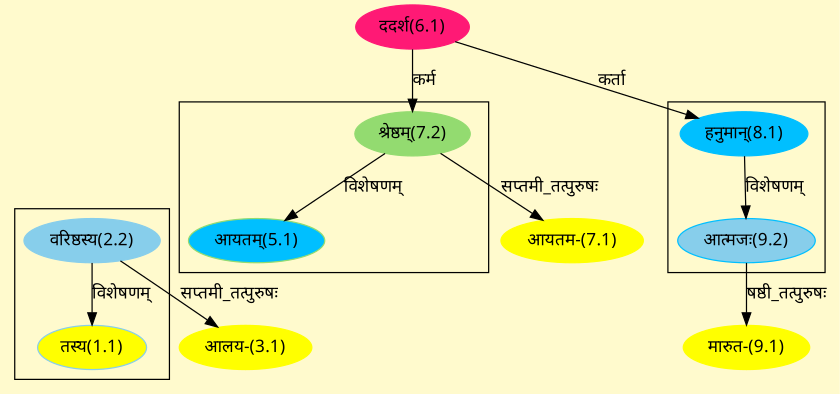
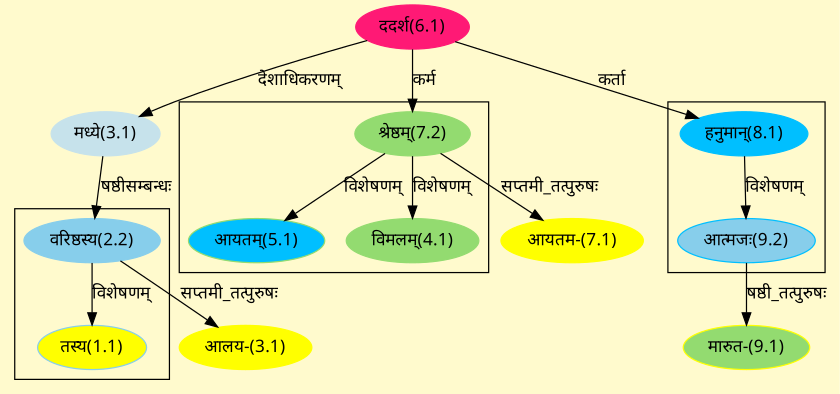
none -> (106, 134)
none -> (413, 241)
(746, 347) -> (746, 347)
